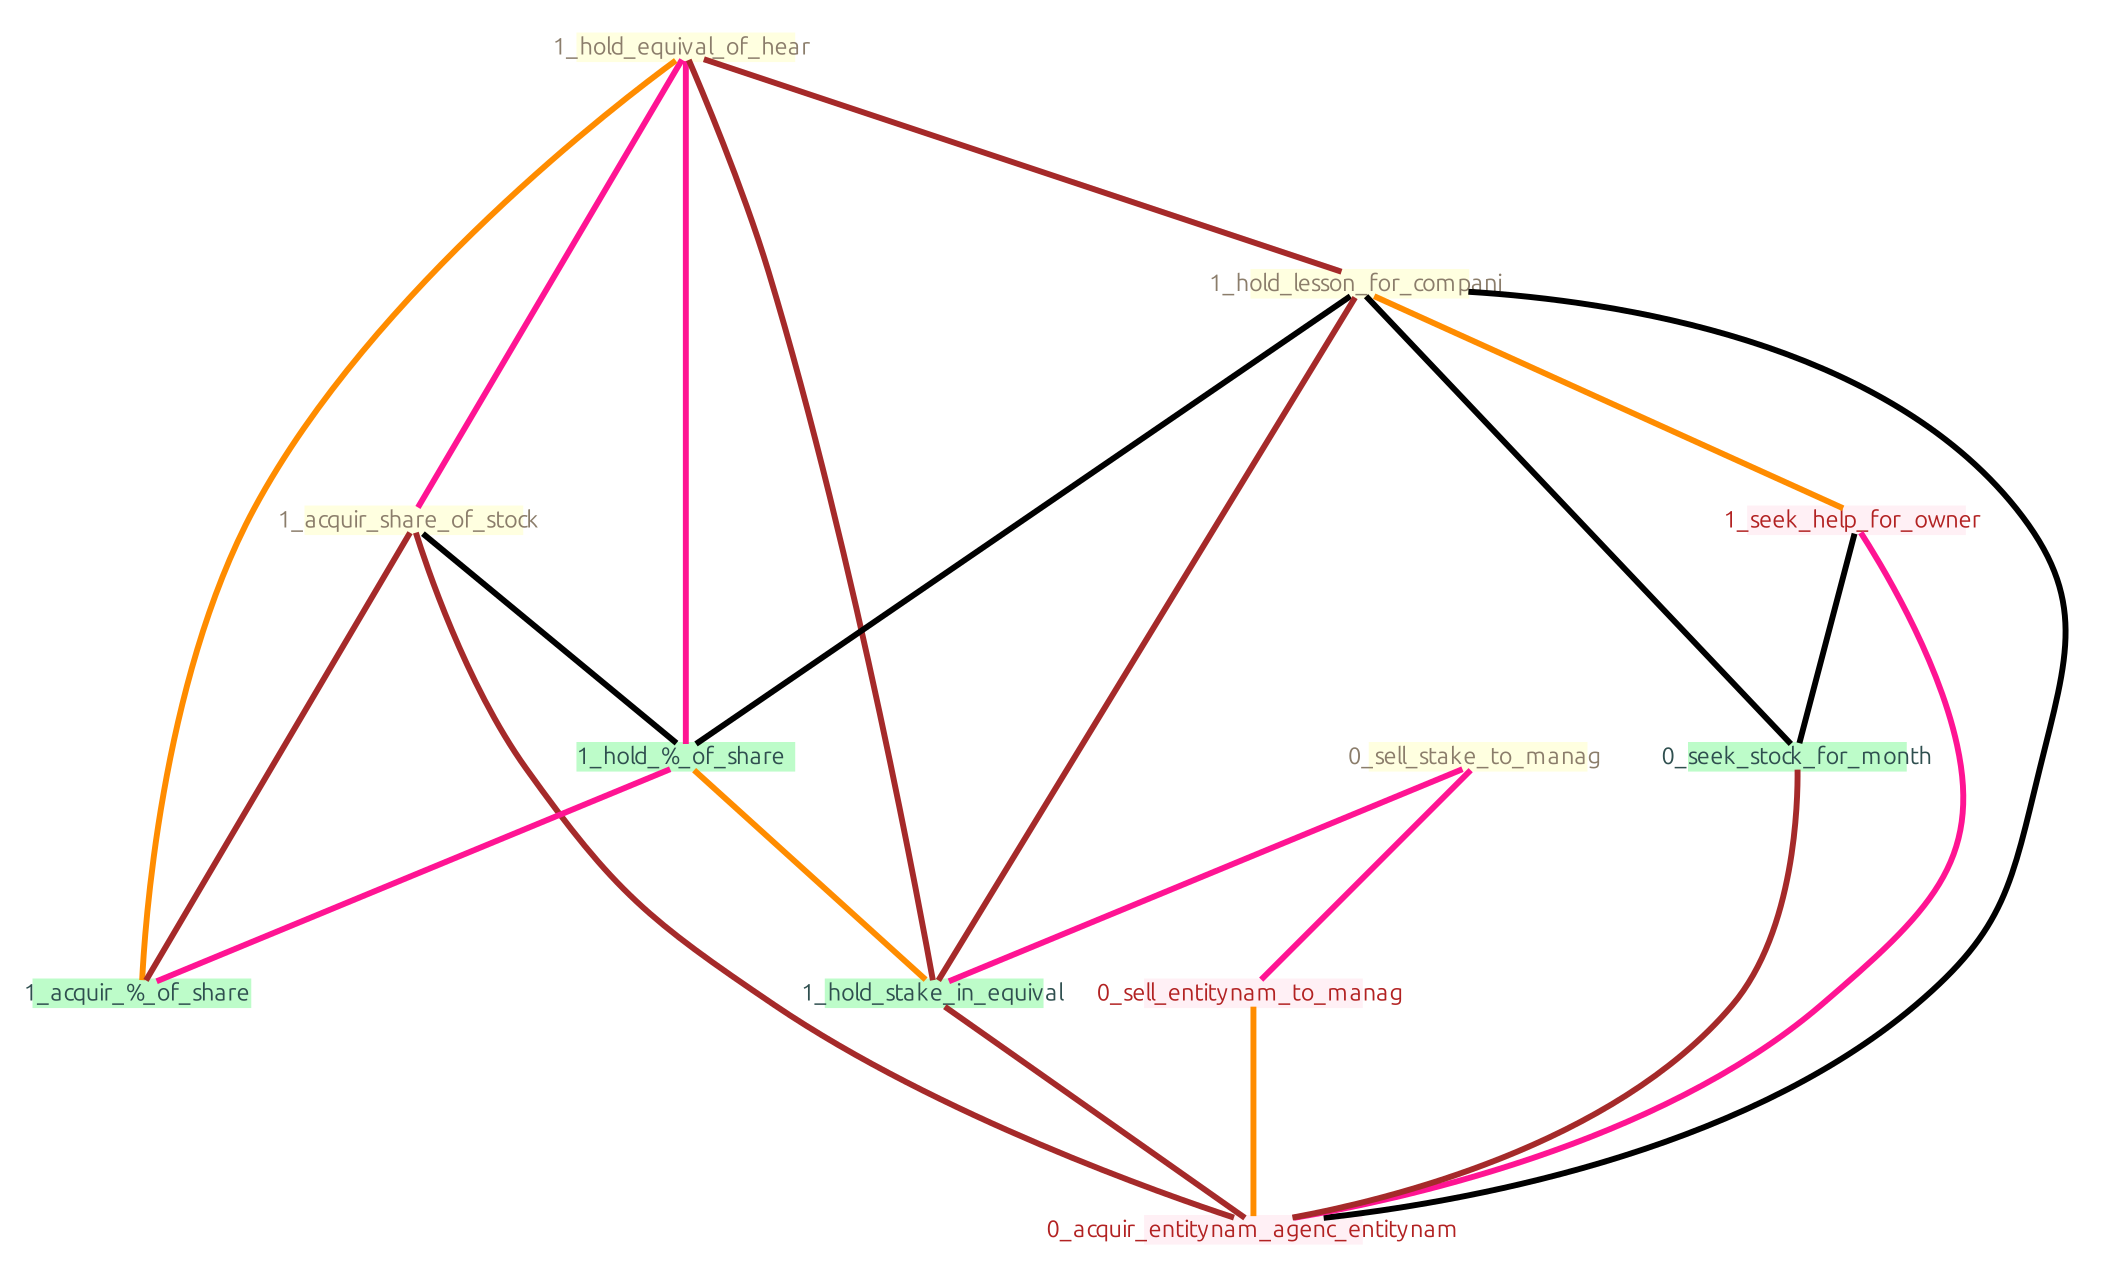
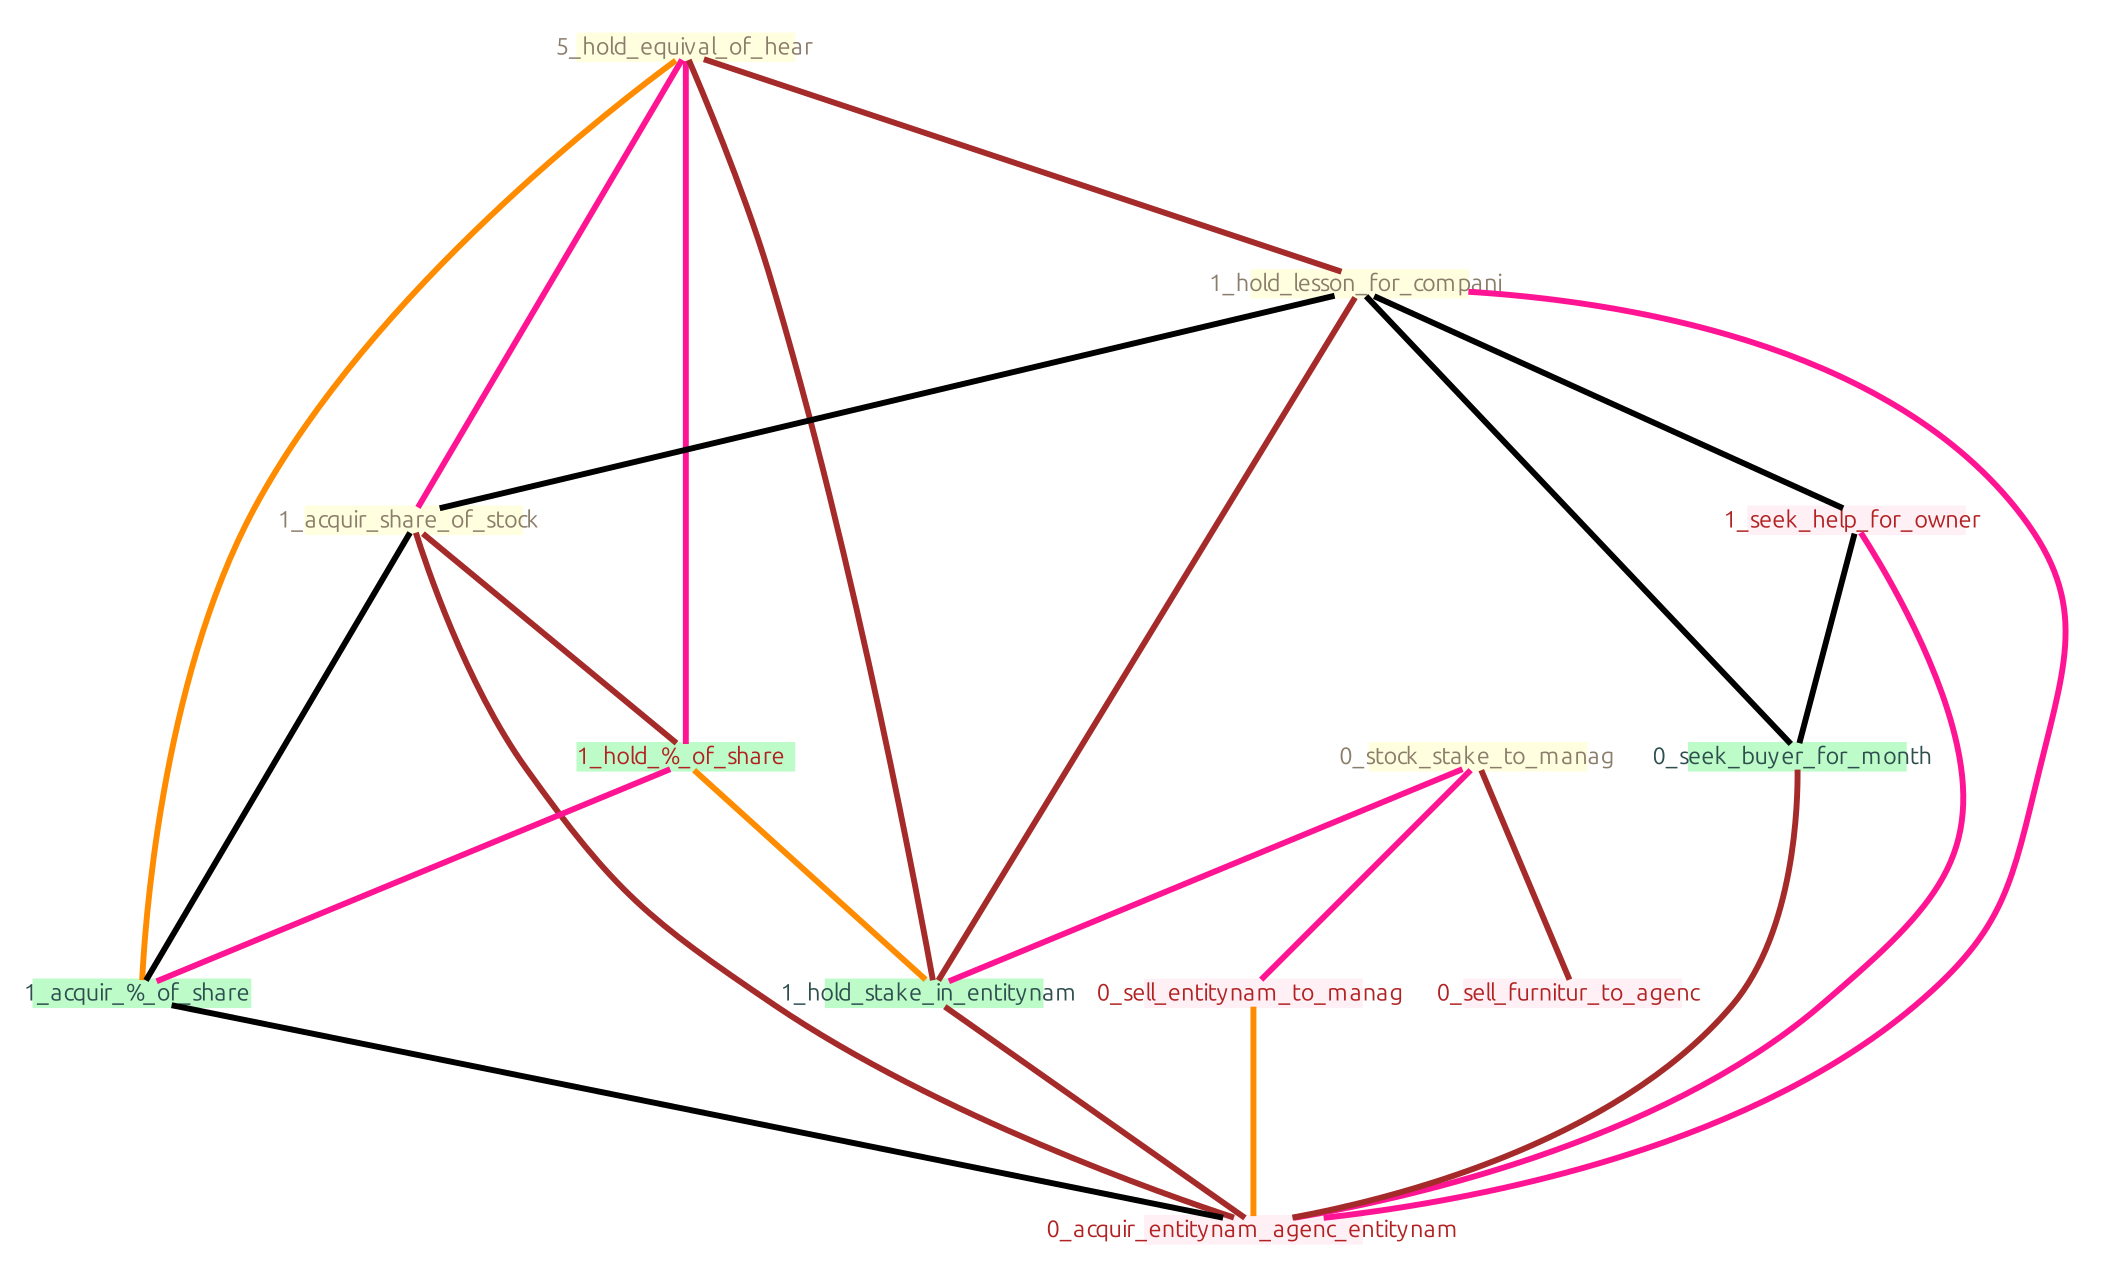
(686, 47) -> (686, 47)
(1609, 402) -> (1609, 402)
(1023, 520) -> (887, 402)
(550, 638) -> (550, 638)
(278, 757) -> (278, 757)
(686, 757) -> (686, 757)
(1478, 757) -> (1478, 757)
(1797, 757) -> (1797, 757)
(2036, 784) -> (2036, 784)
(934, 993) -> (934, 993)
none -> (1573, 993)
none -> (697, 1111)
